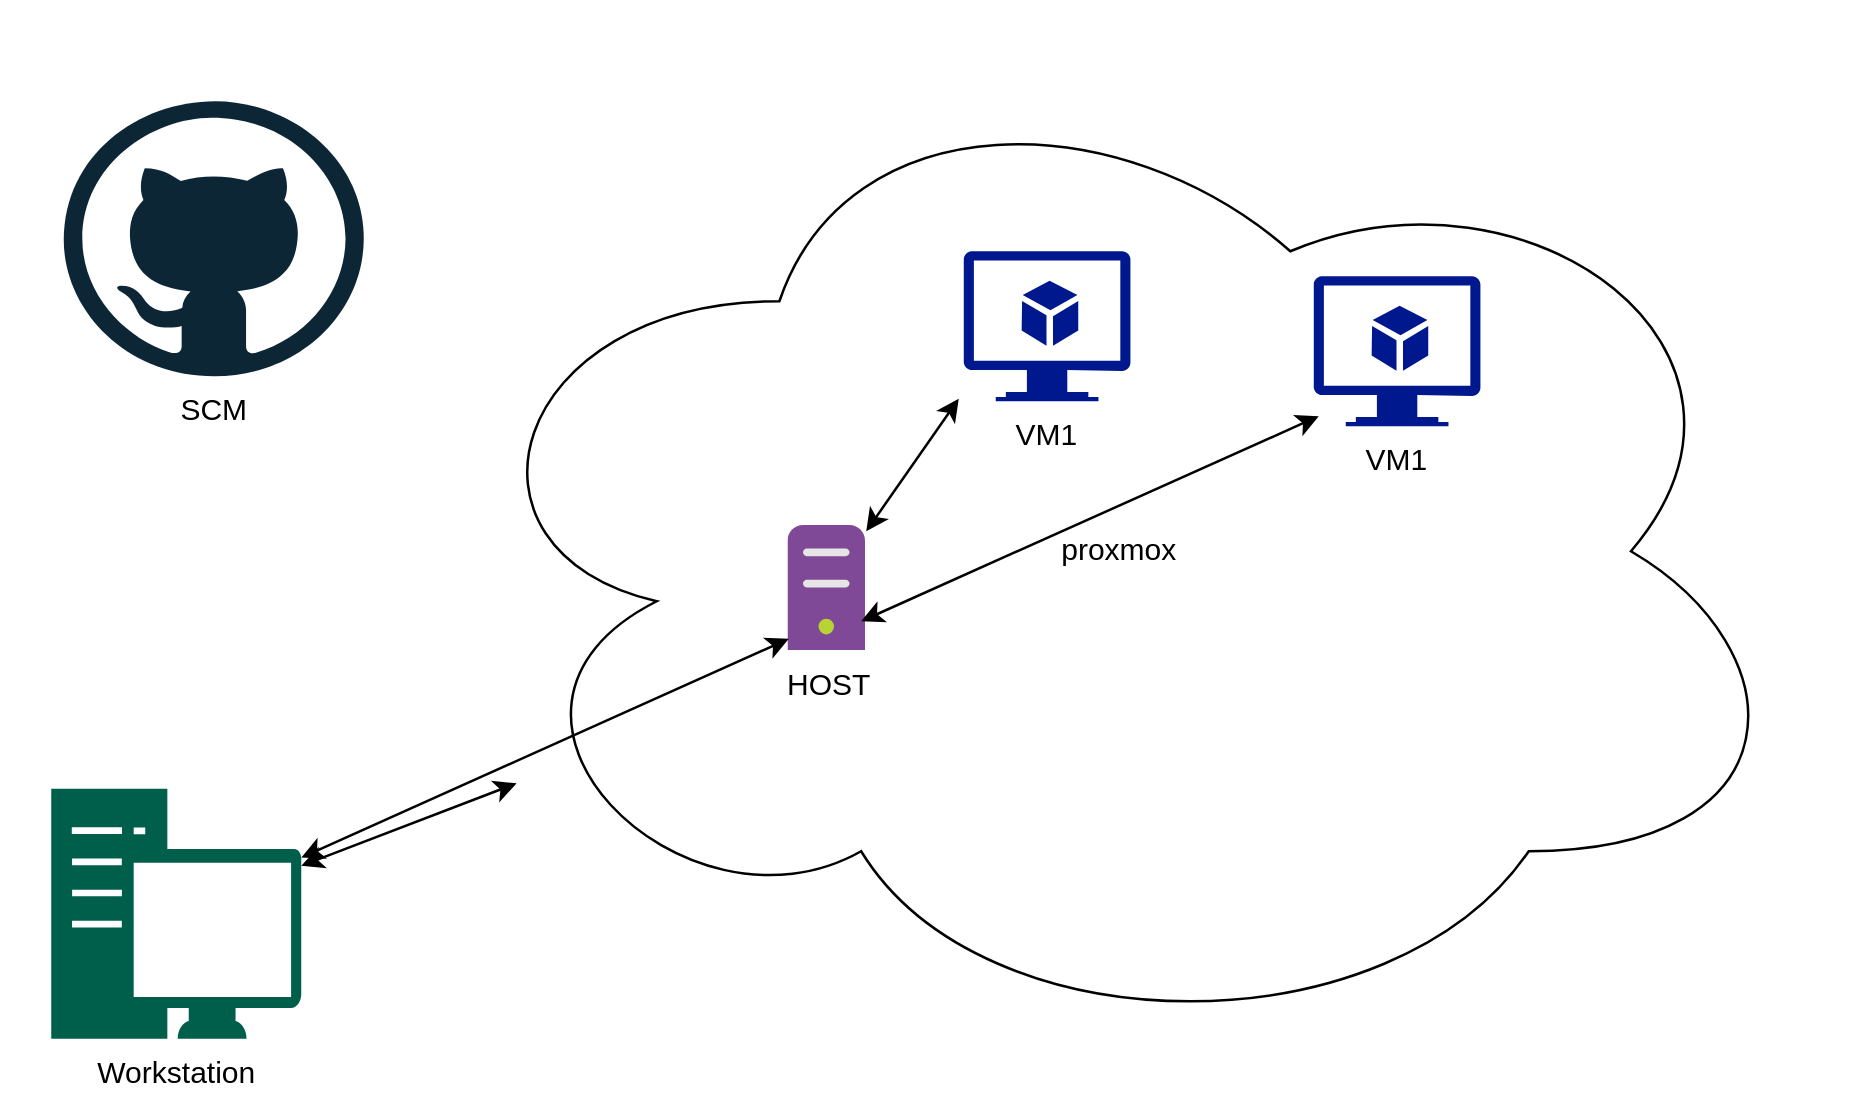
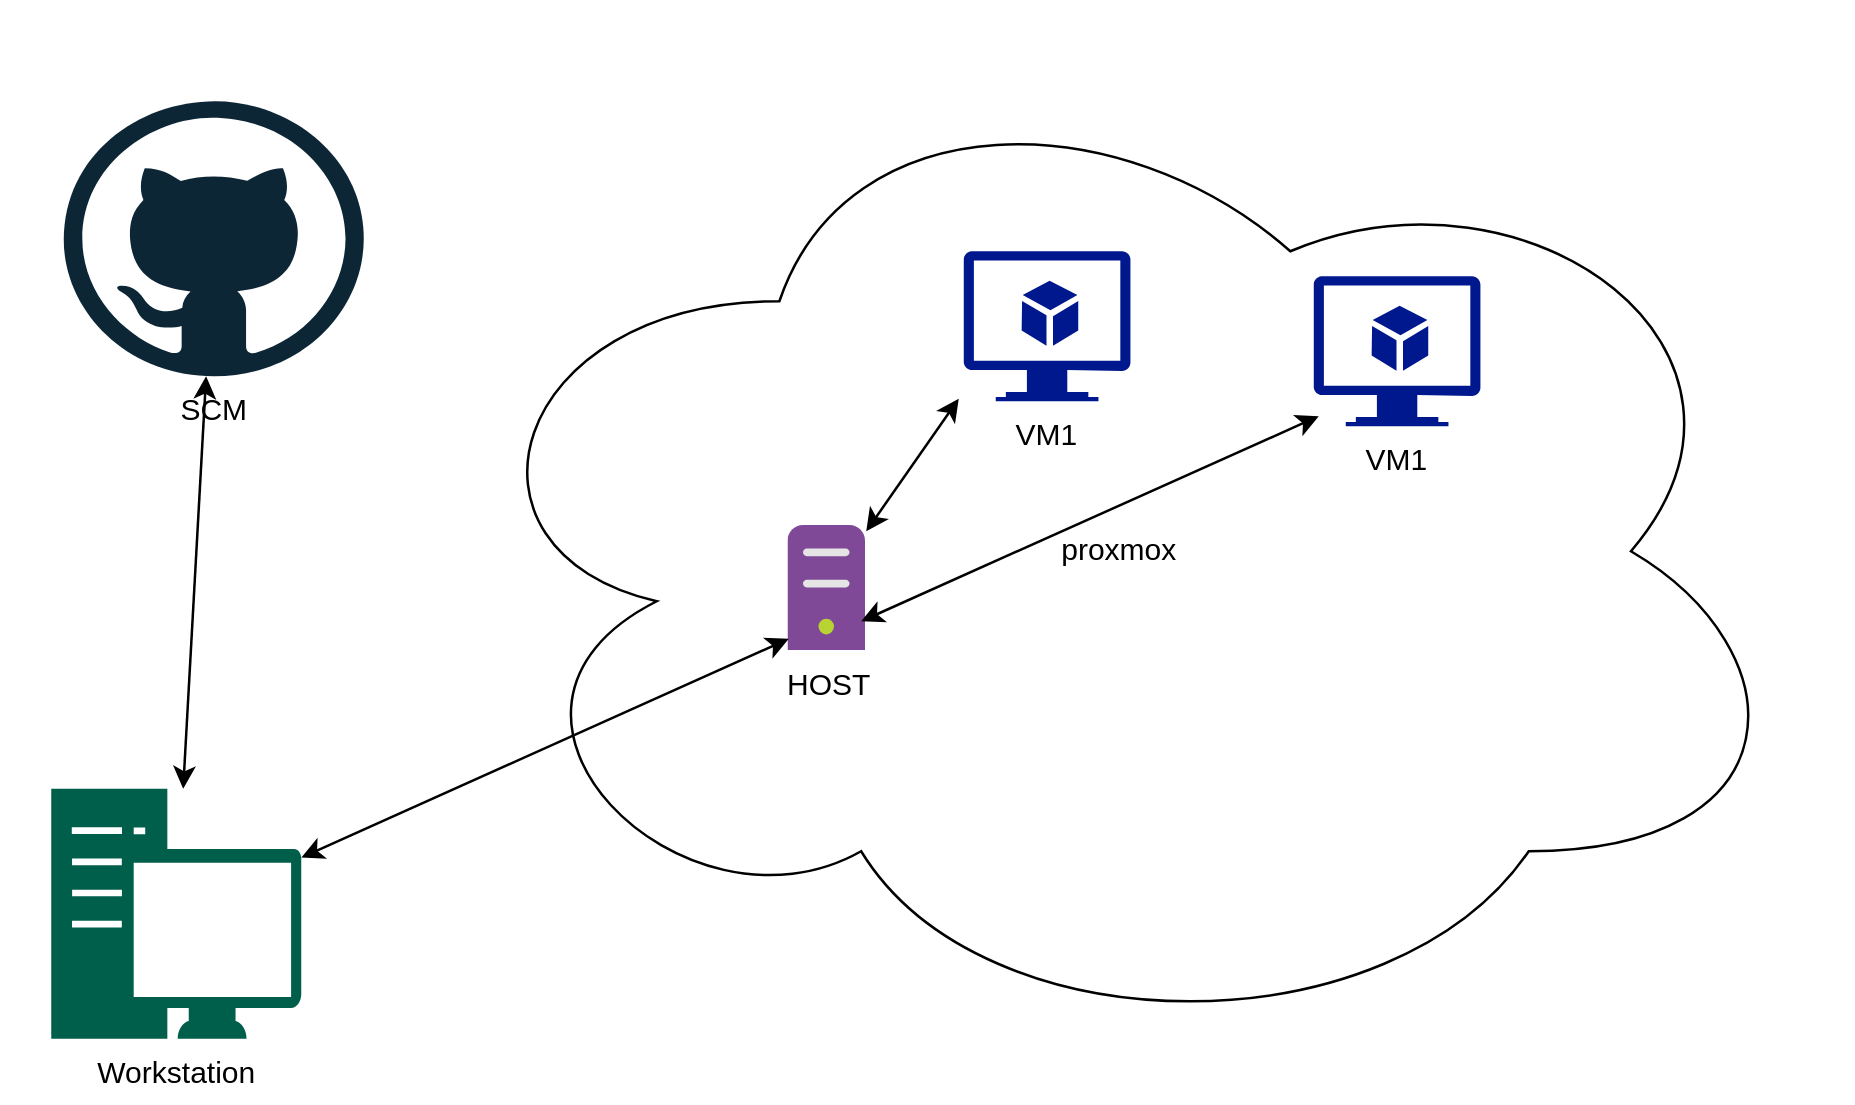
(409, 825) -> (195, 583)
